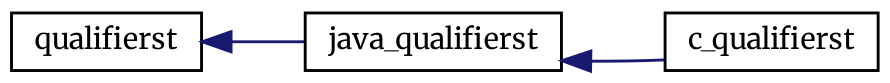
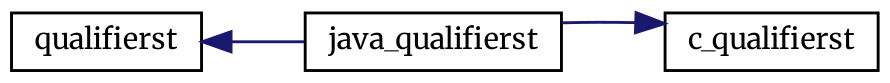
(628, 61) -> (599, 22)
